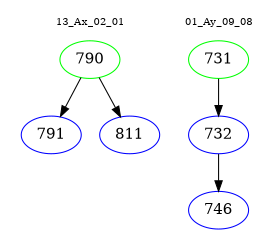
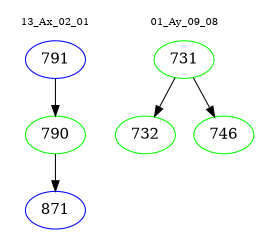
(73, 92) -> (55, 92)
(130, 135) -> (55, 210)
(219, 135) -> (145, 135)
(219, 167) -> (201, 93)
(219, 210) -> (224, 135)
